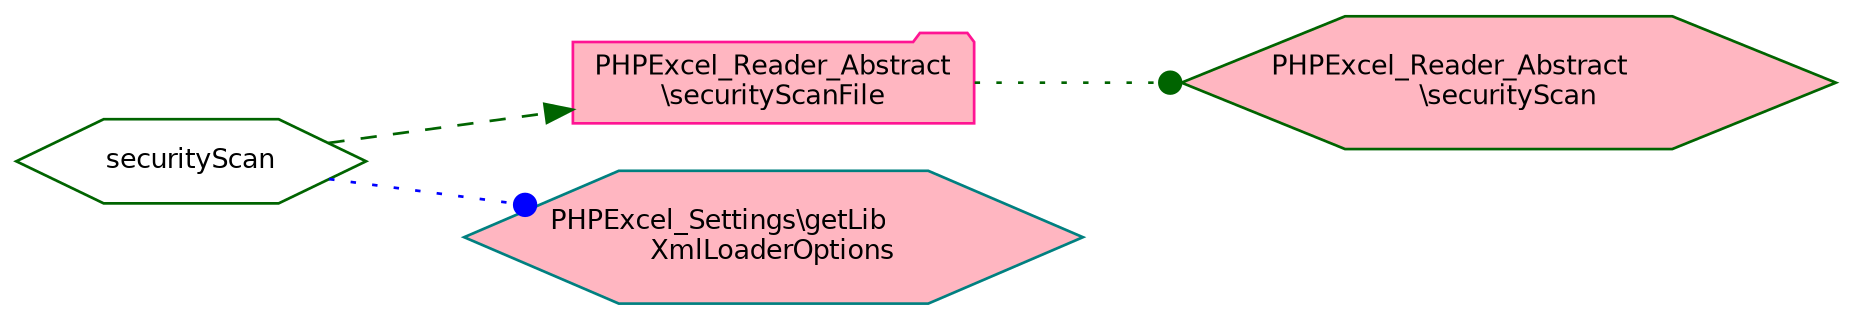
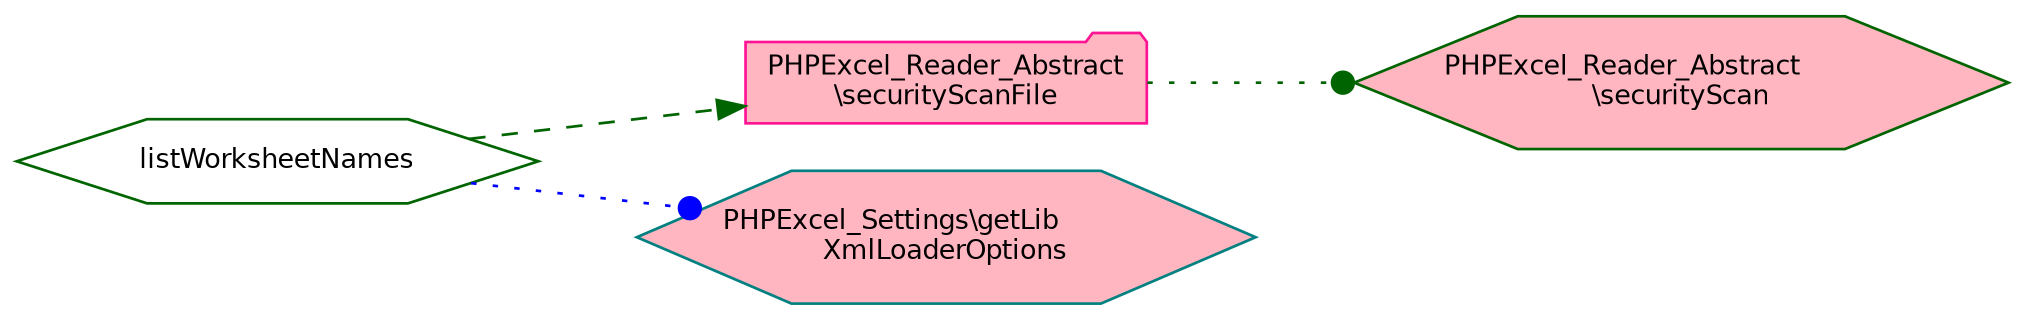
(191, 161) -> (277, 161)
